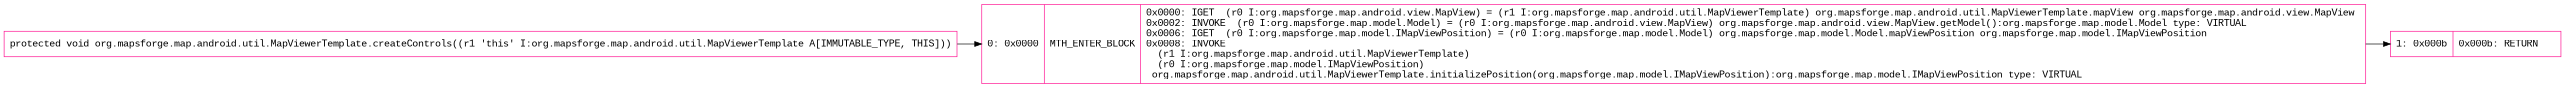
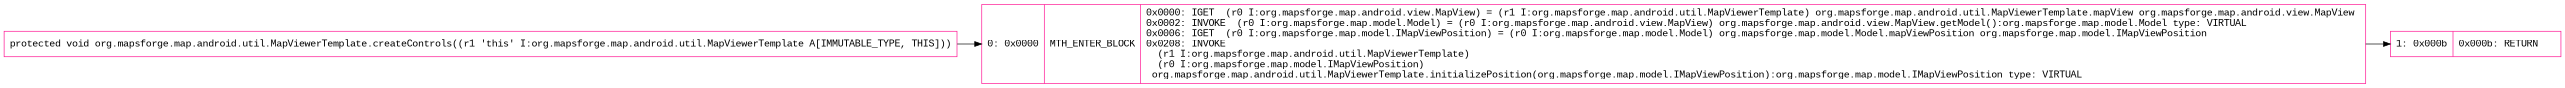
(1192, 44) -> (1192, 44)
